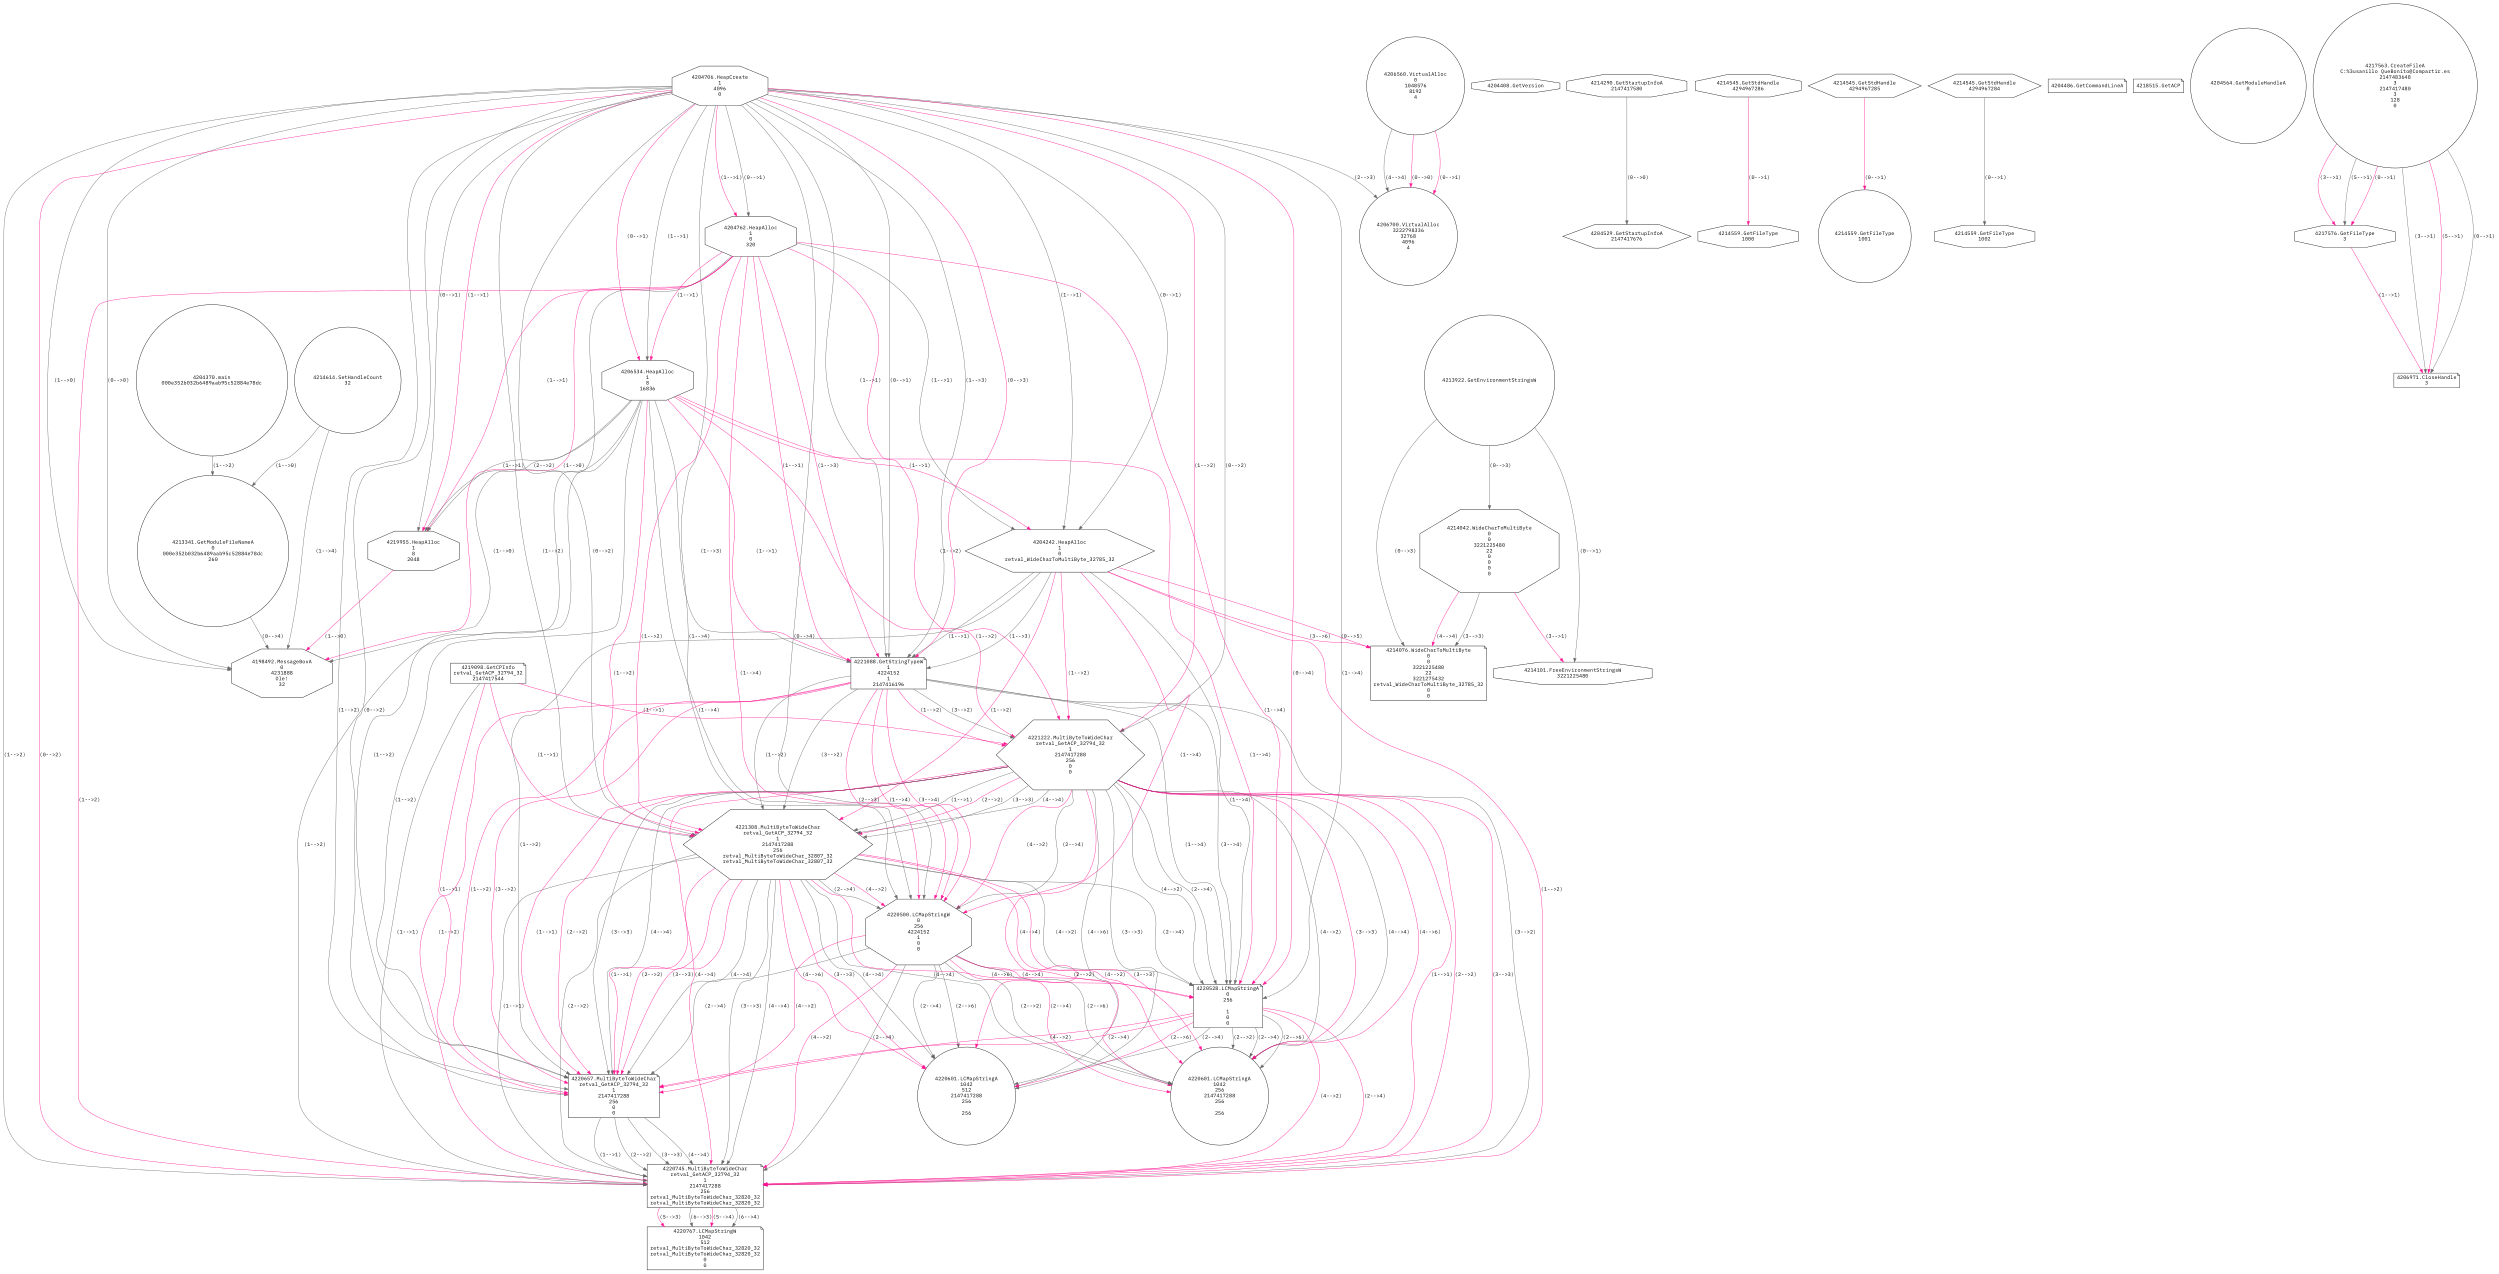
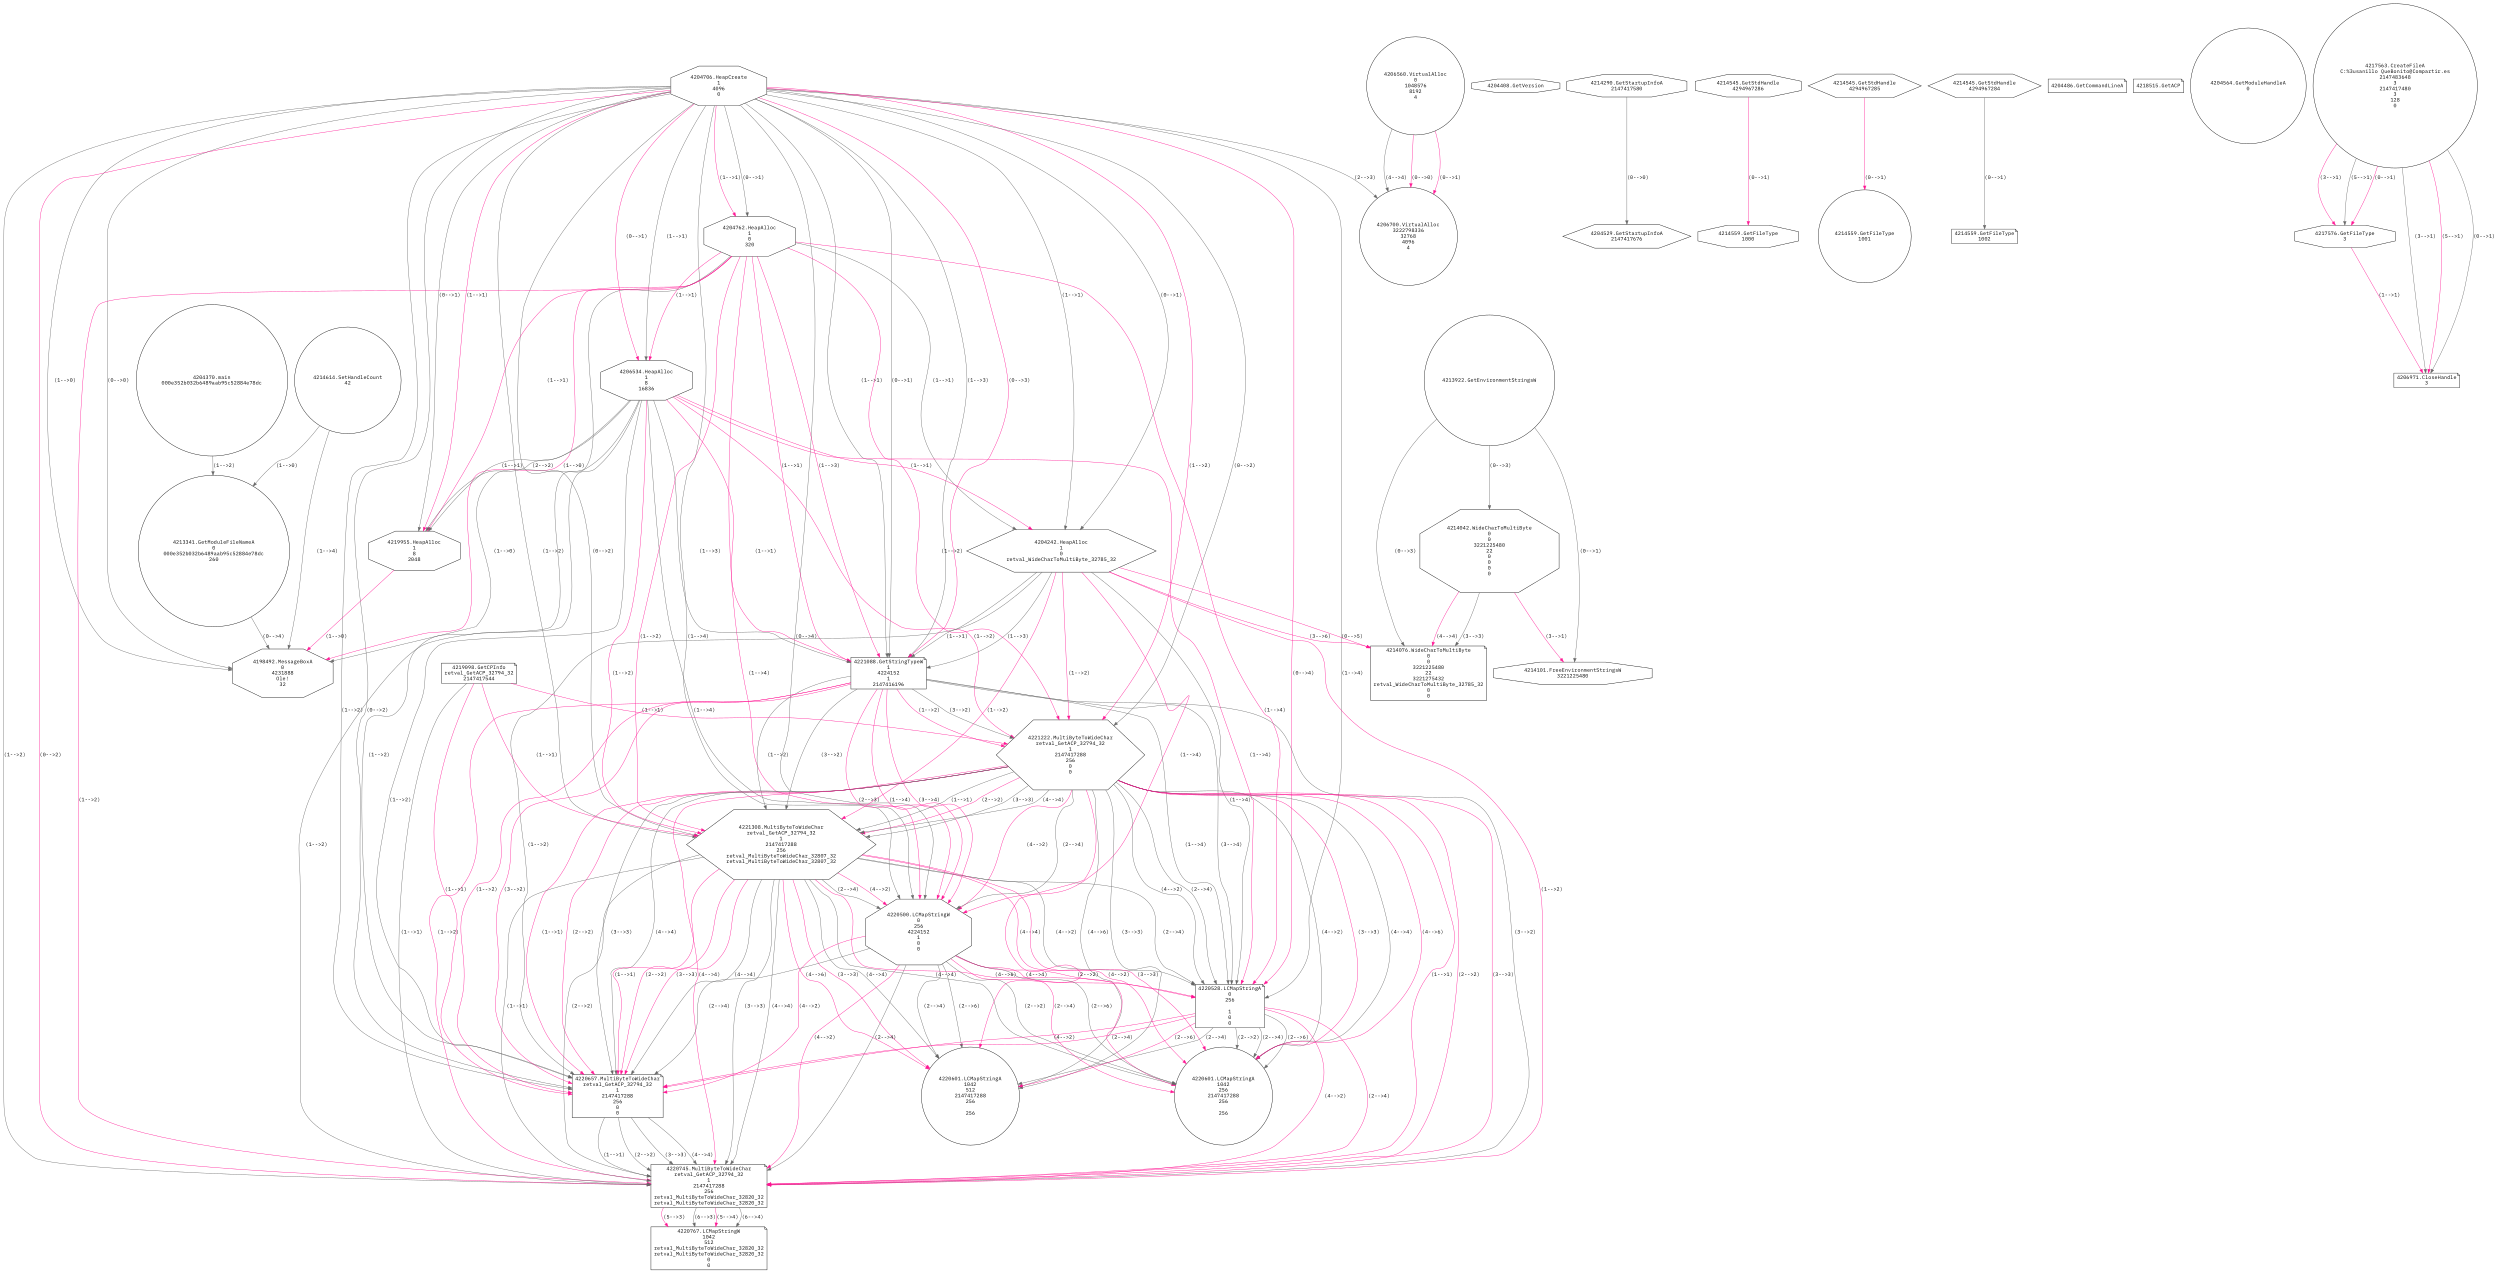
(1985, 236) -> (1985, 236)
(348, 380) -> (348, 380)
